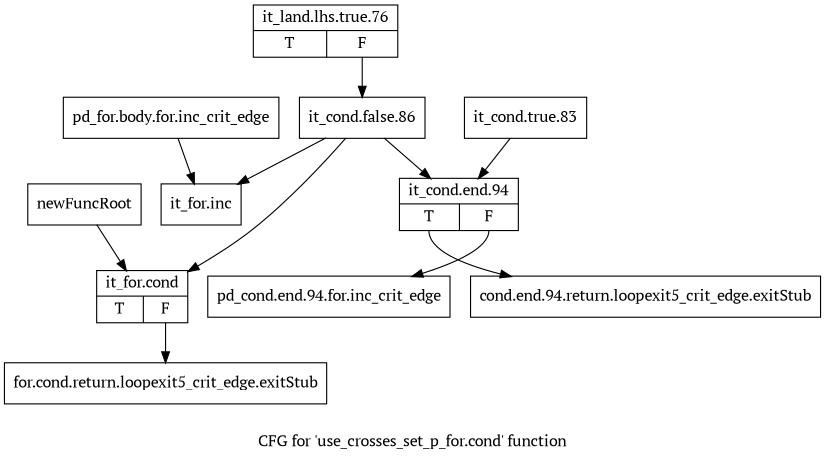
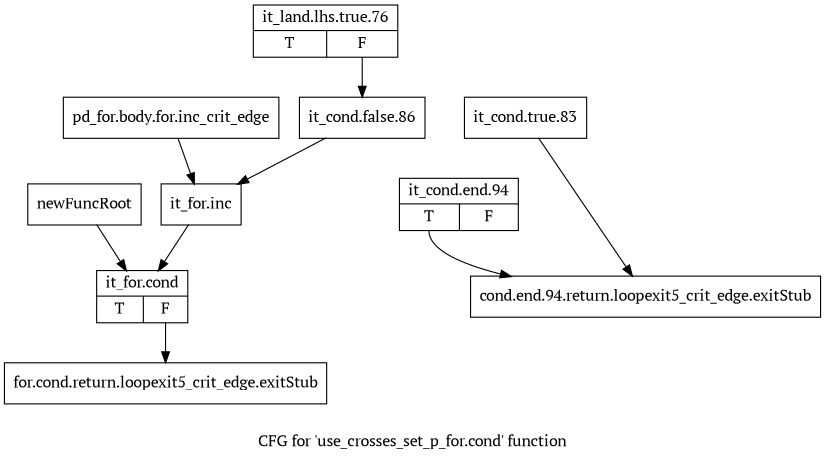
(498, 154) -> (582, 202)
(403, 155) -> none
(277, 209) -> (177, 243)
(329, 297) -> none
